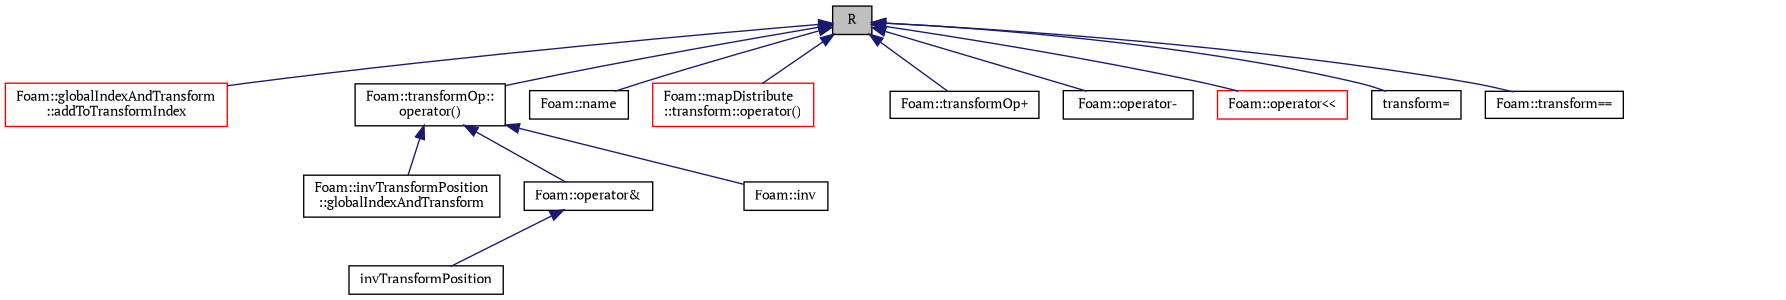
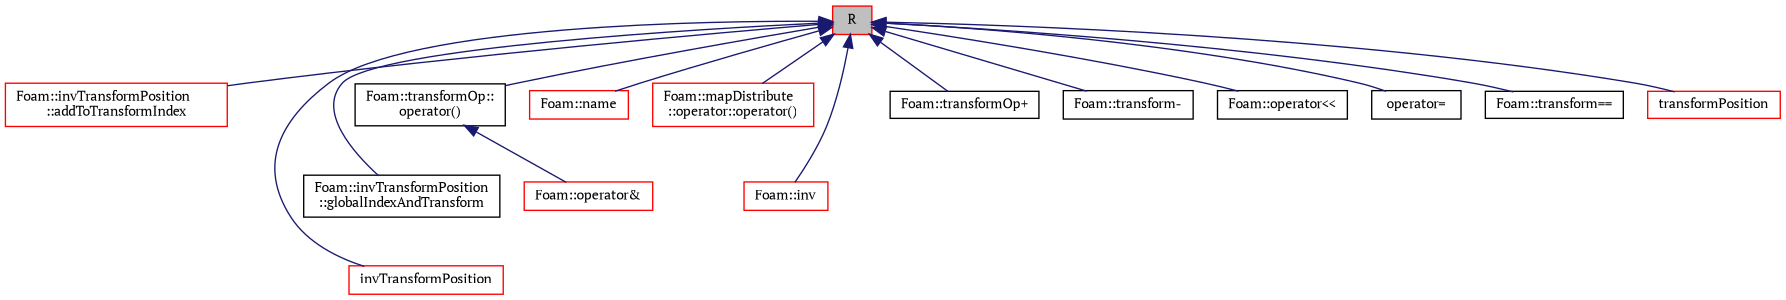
(852, 20) -> (852, 20)
(116, 105) -> (116, 105)
(579, 105) -> (579, 105)
(733, 105) -> (733, 105)
(1128, 105) -> (1128, 105)
(1282, 105) -> (1282, 105)
(1416, 105) -> (1416, 105)
none -> (1714, 105)
(632, 156) -> (830, 119)
(414, 157) -> (523, 45)
(588, 196) -> (588, 196)
(786, 196) -> (786, 196)
(501, 241) -> (448, 45)
(426, 280) -> (426, 280)
